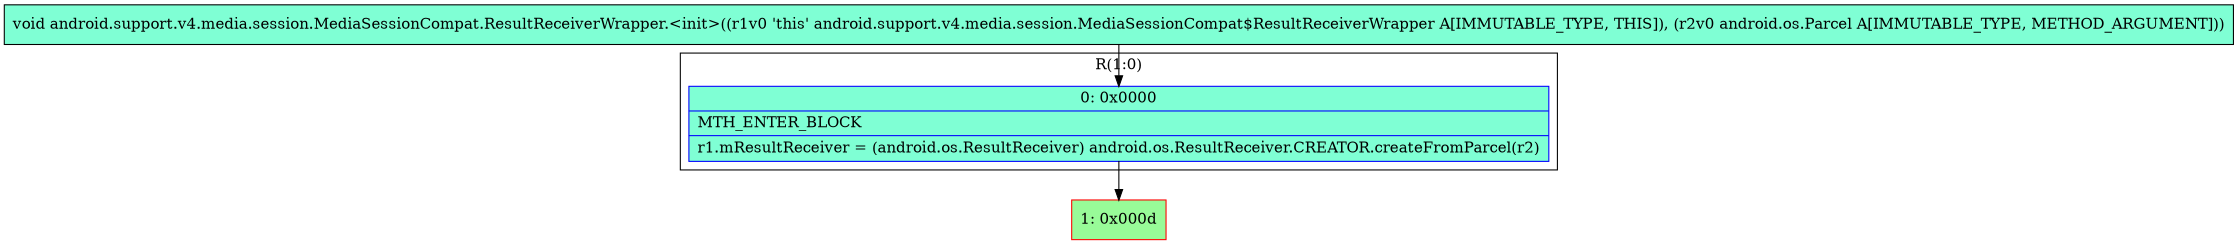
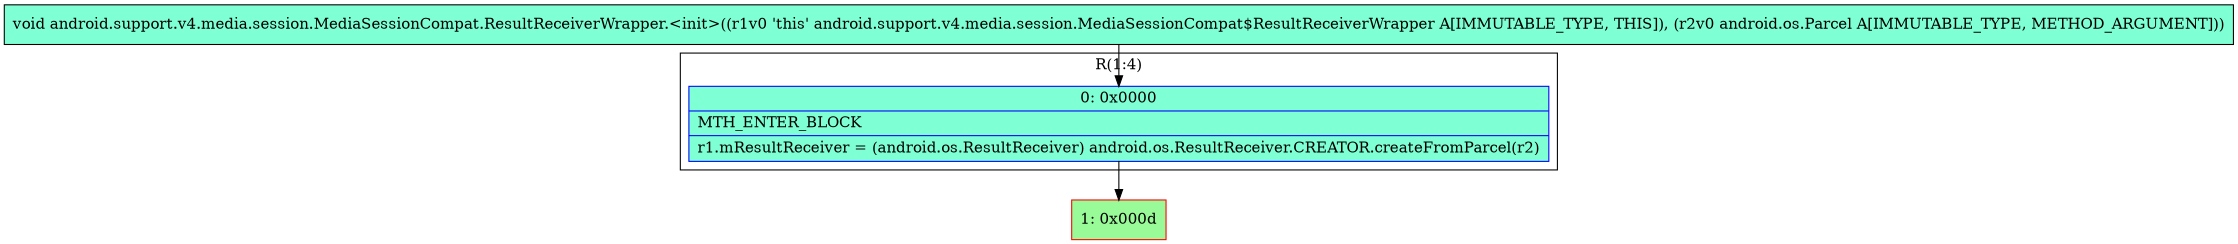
(1119, 65) -> (1119, 65)
